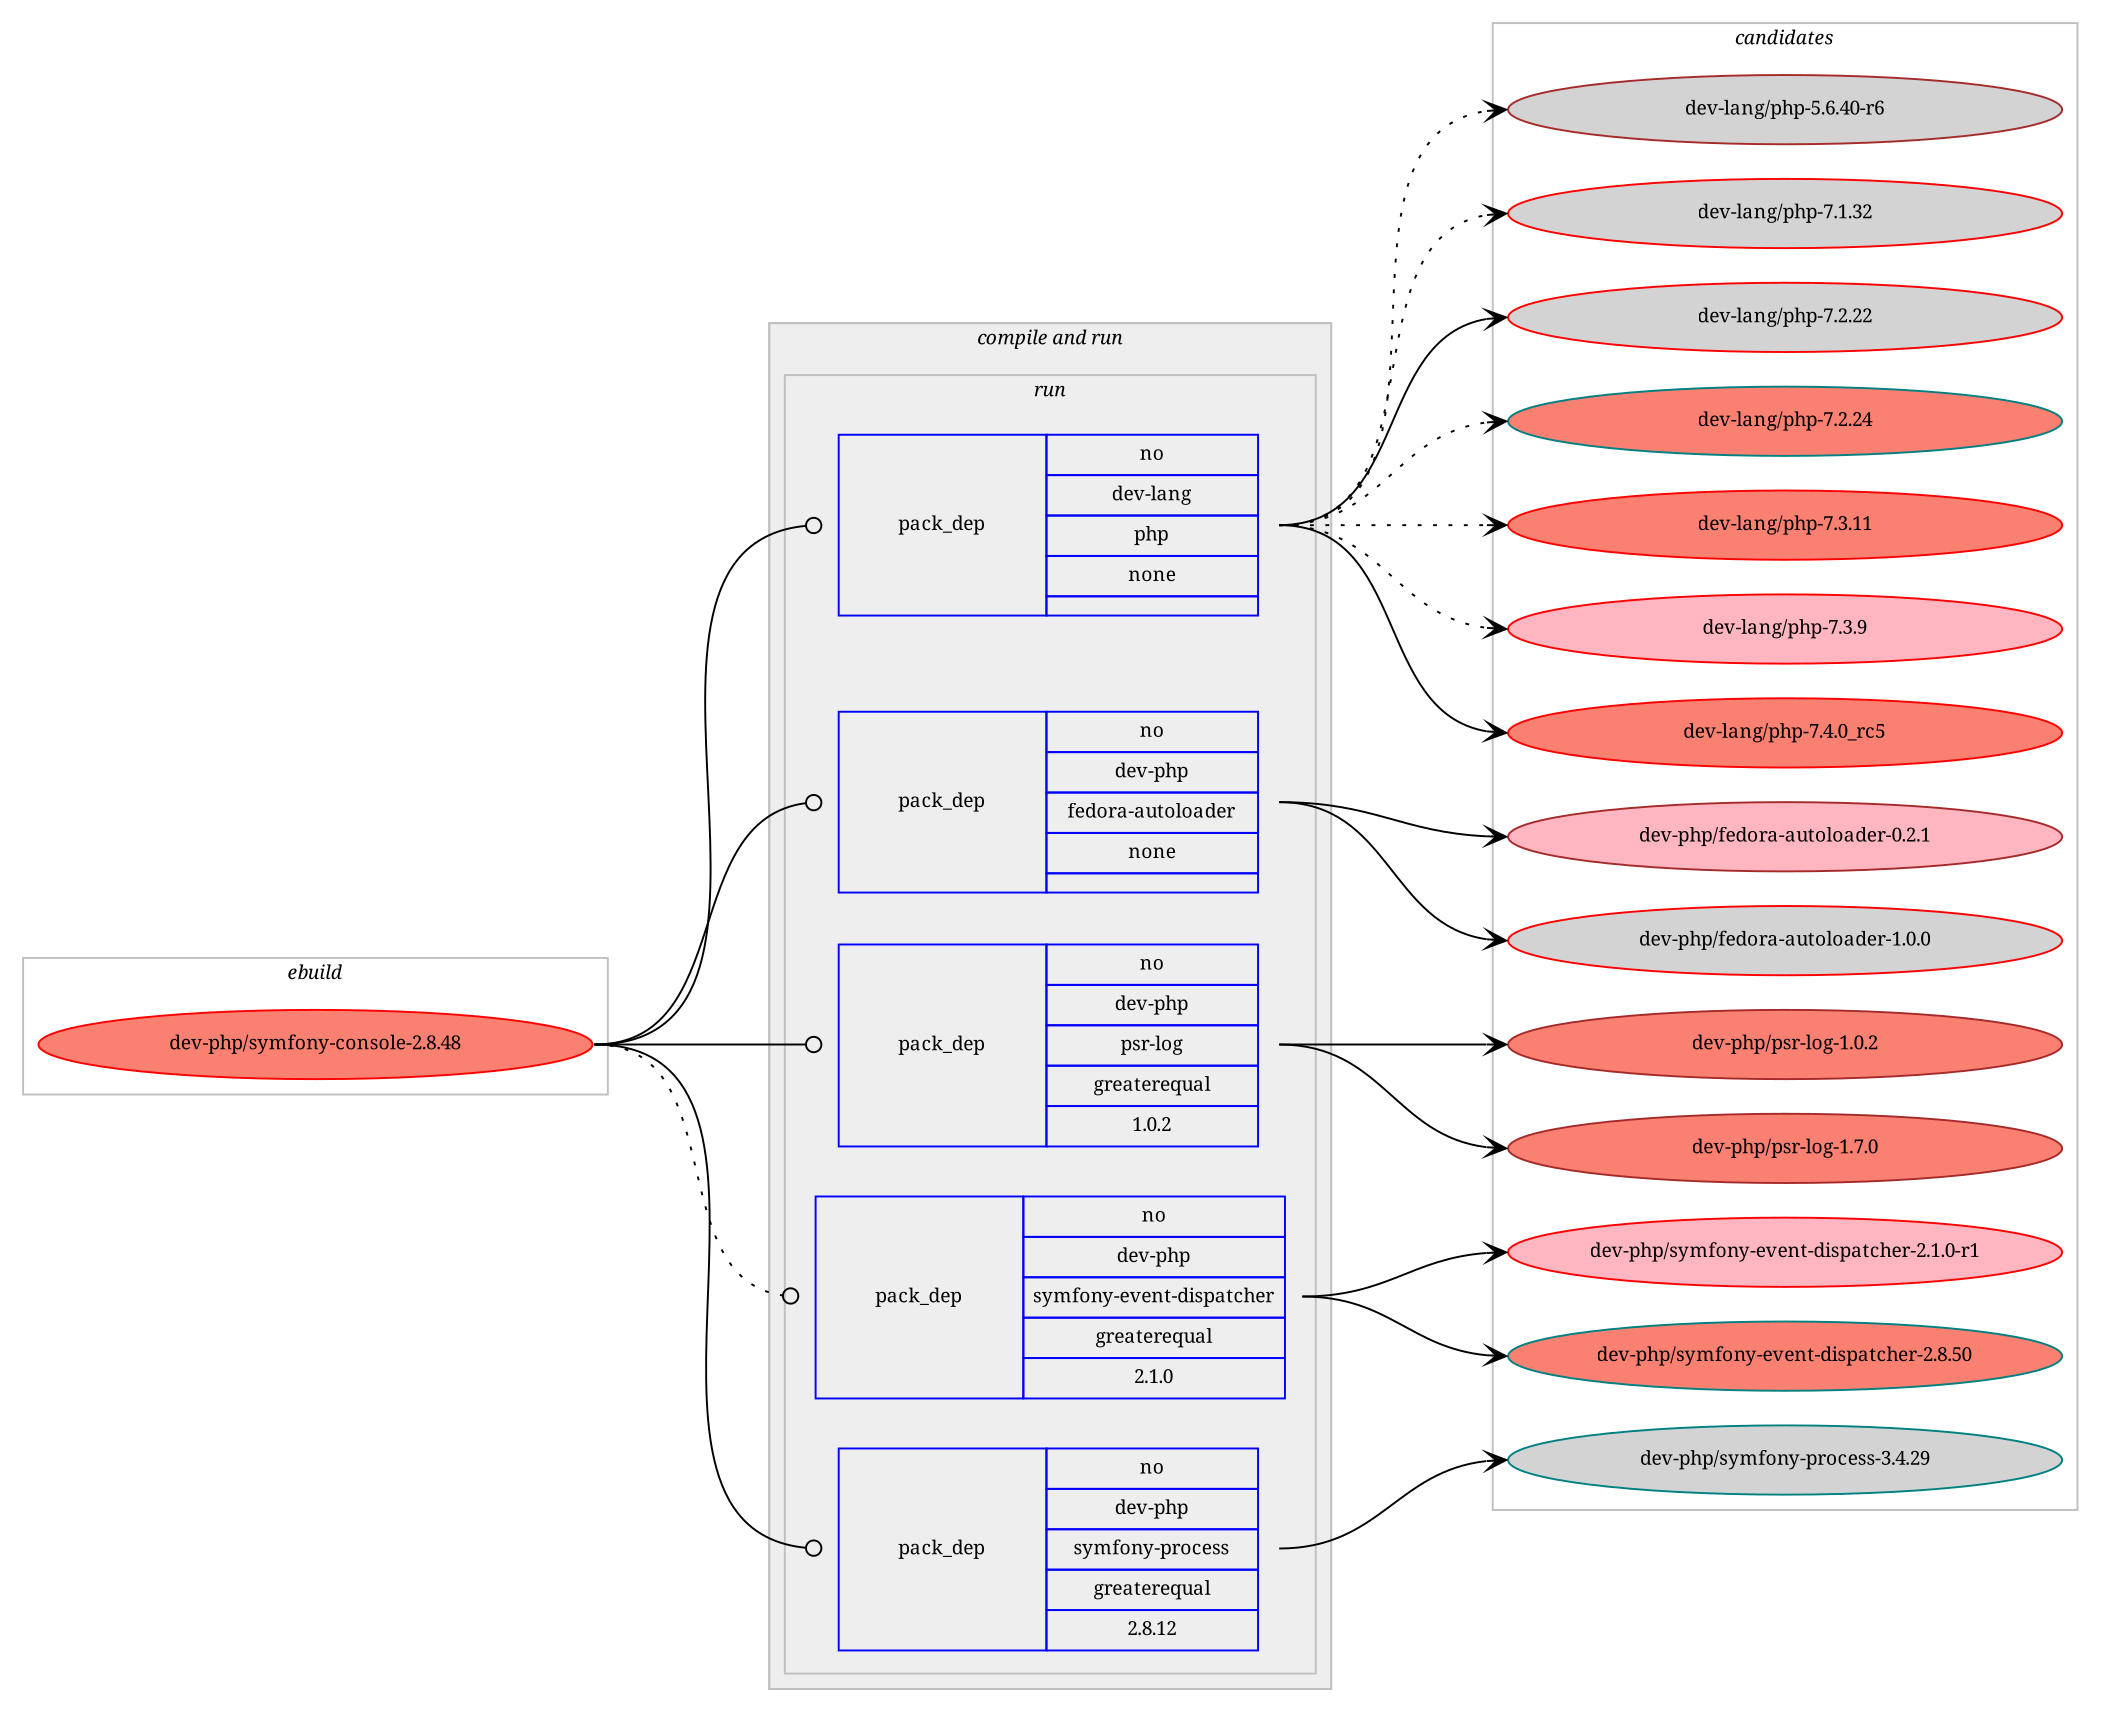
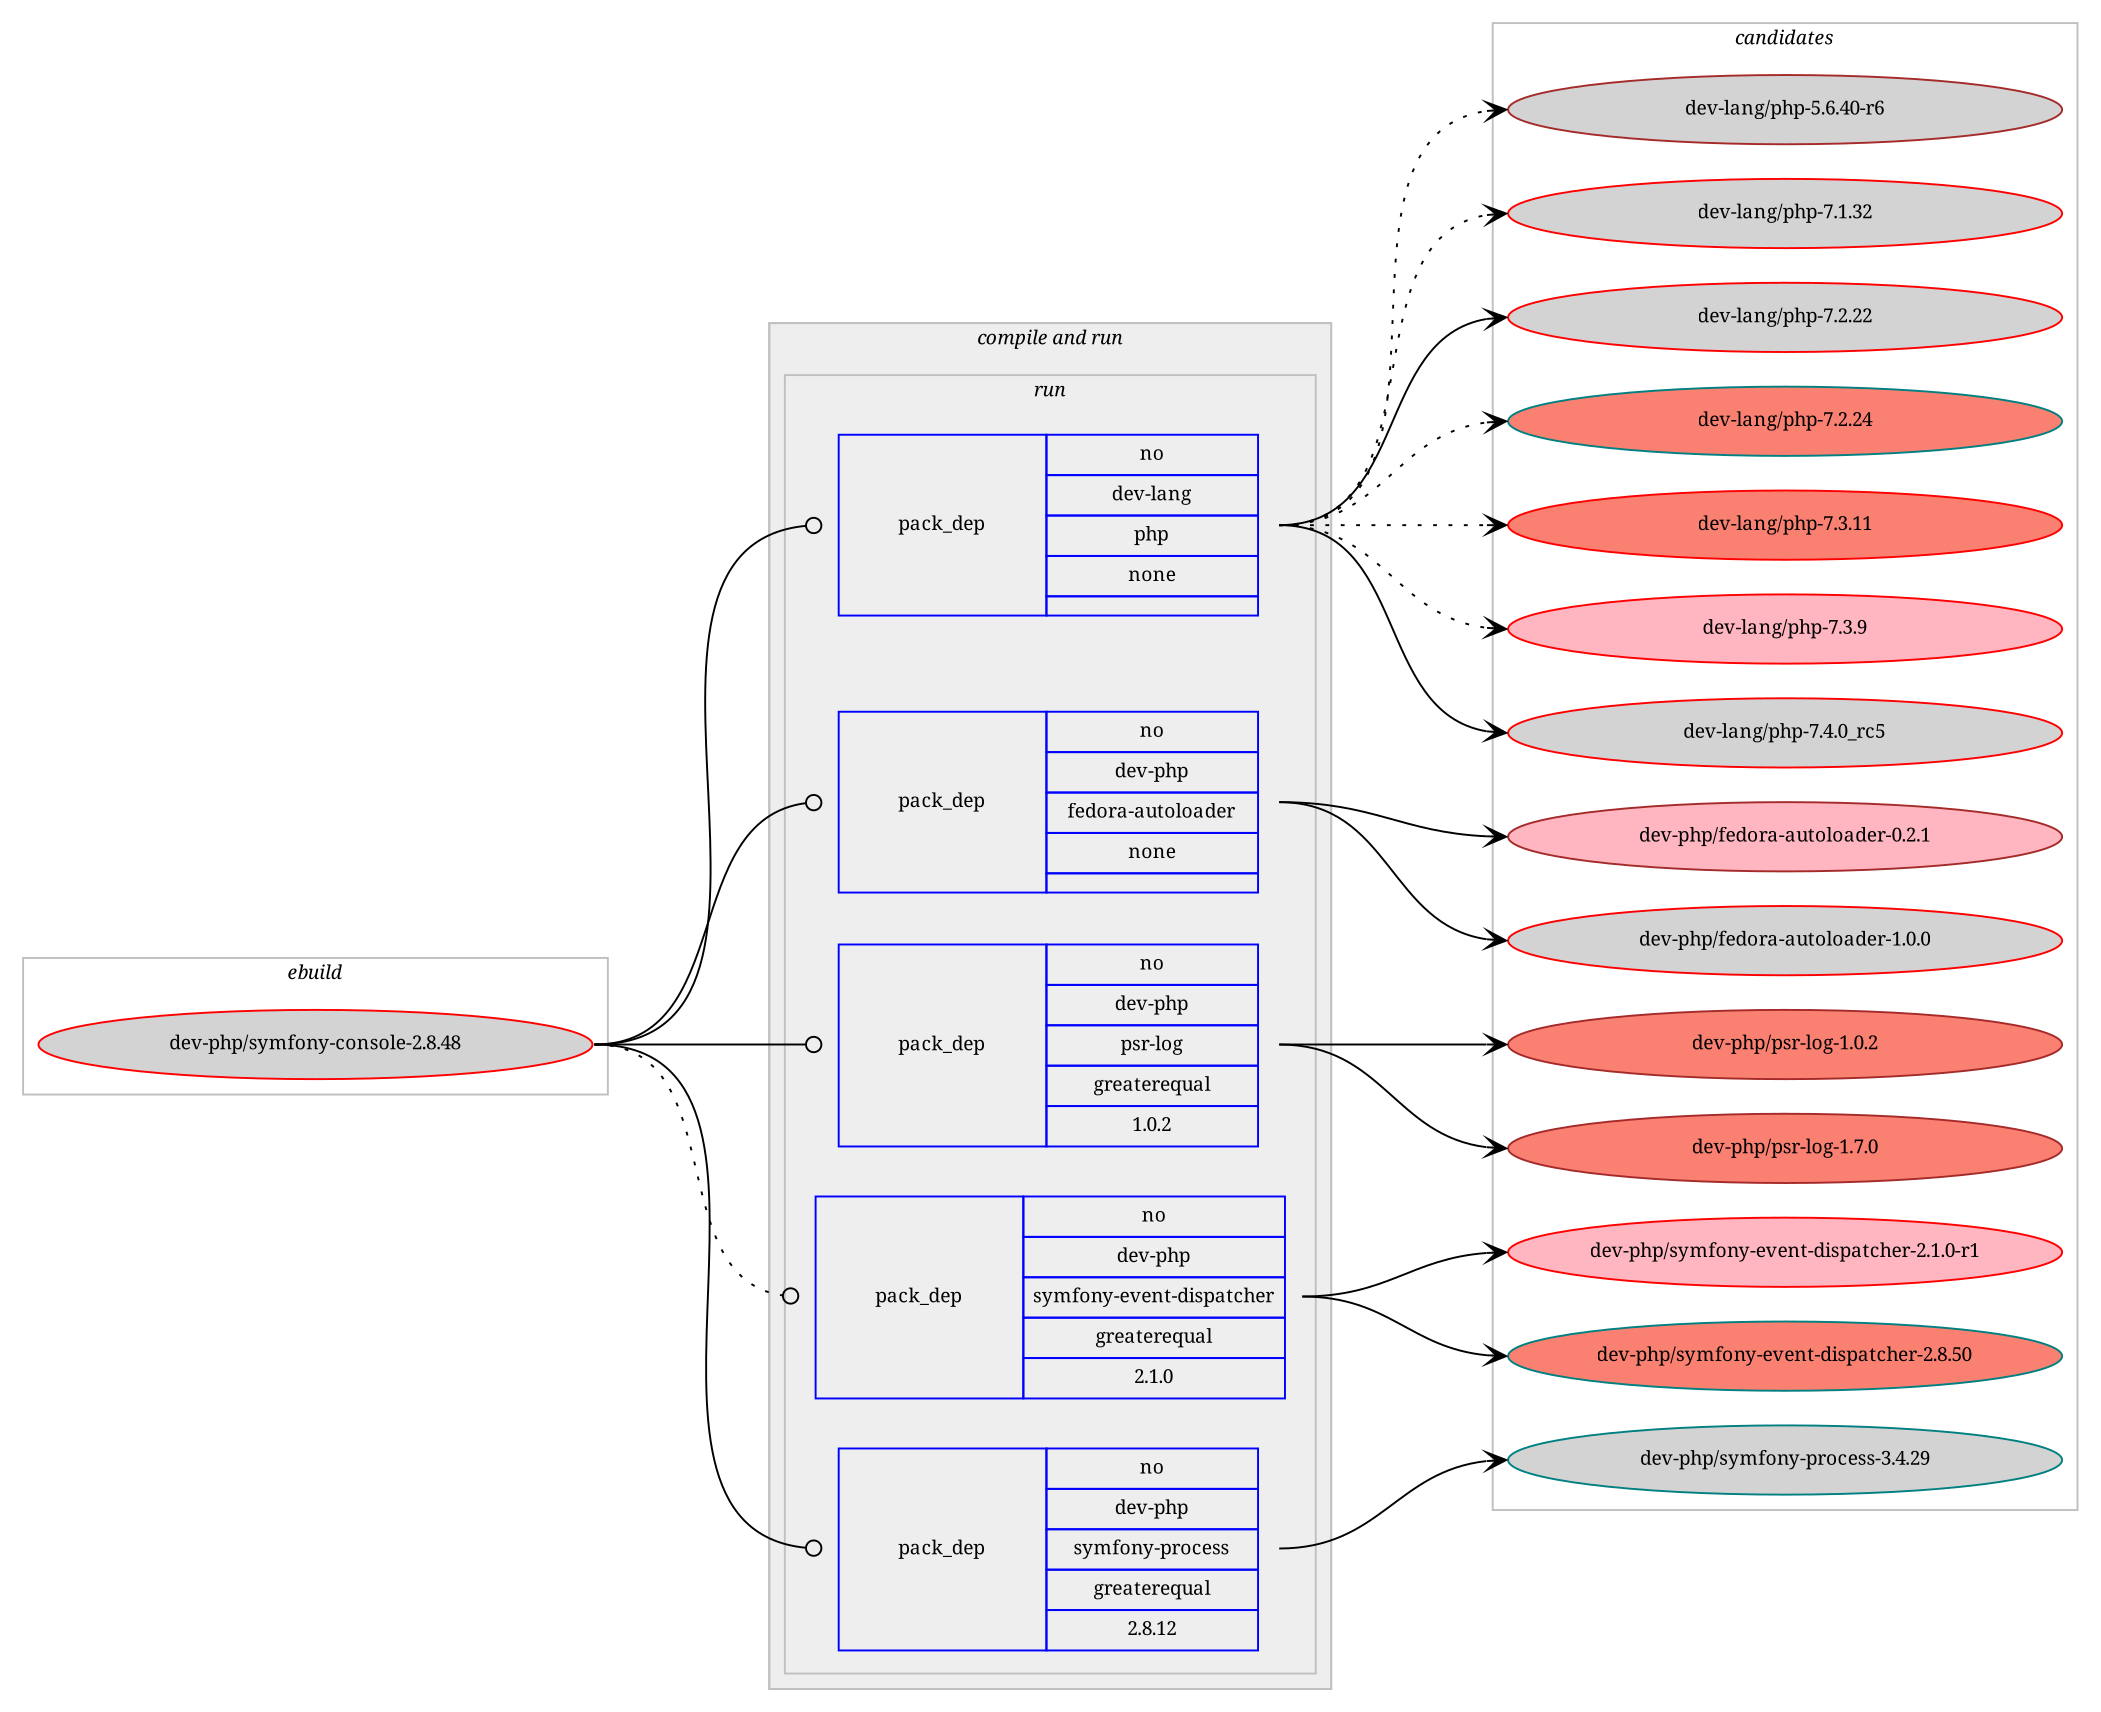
(1785, 733) -> (1785, 733)
(315, 1045) -> (315, 1045)
